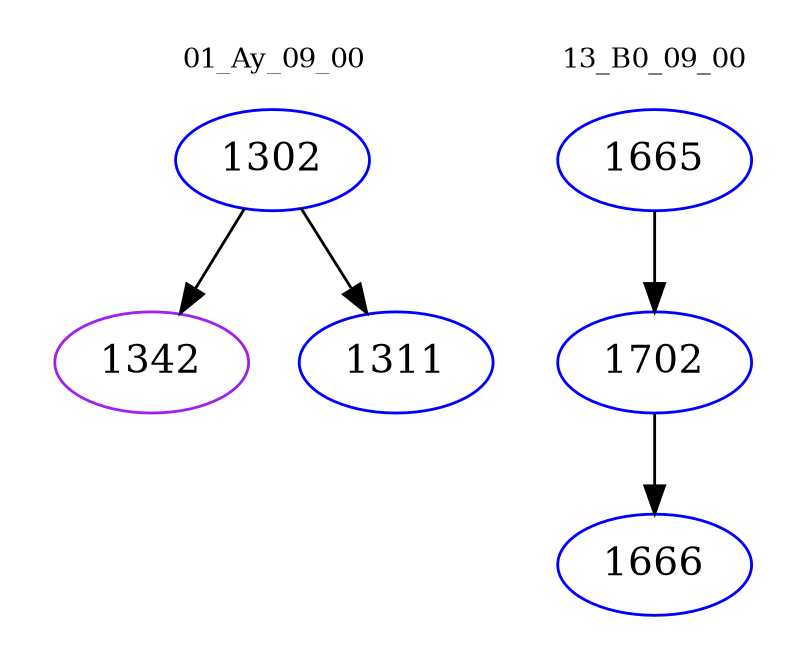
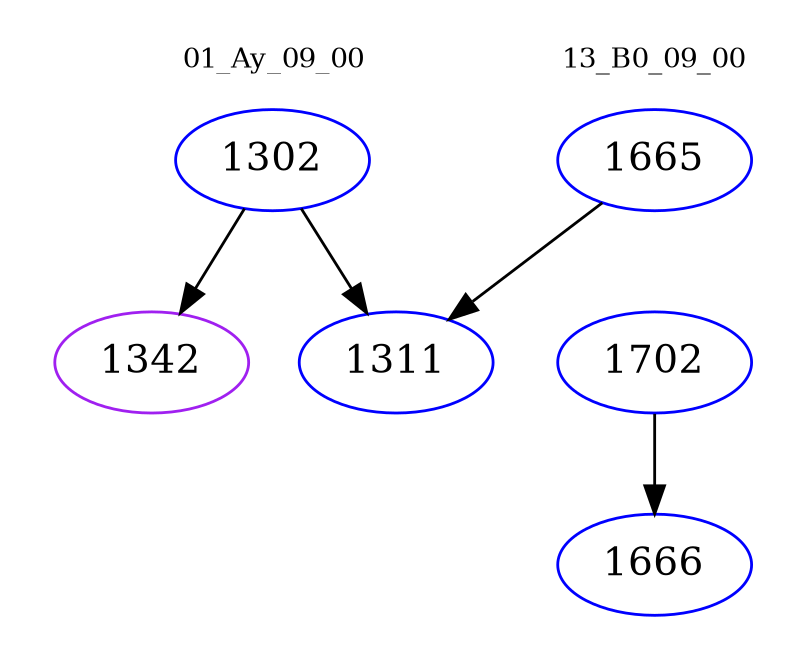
(655, 248) -> (554, 240)
